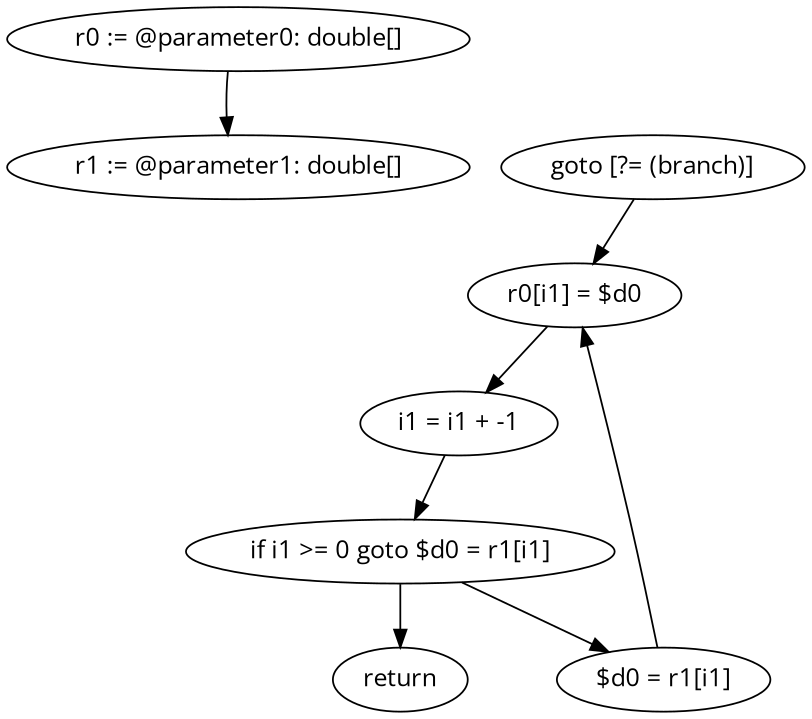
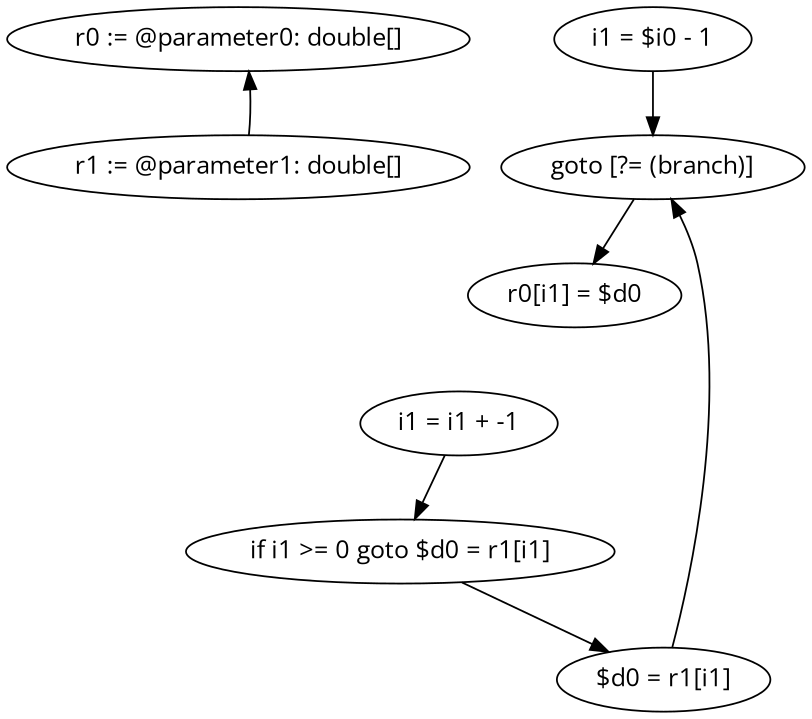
none -> (653, 39)
(227, 94) -> (250, 112)
(523, 353) -> none
(624, 496) -> (708, 431)
(400, 680) -> none
